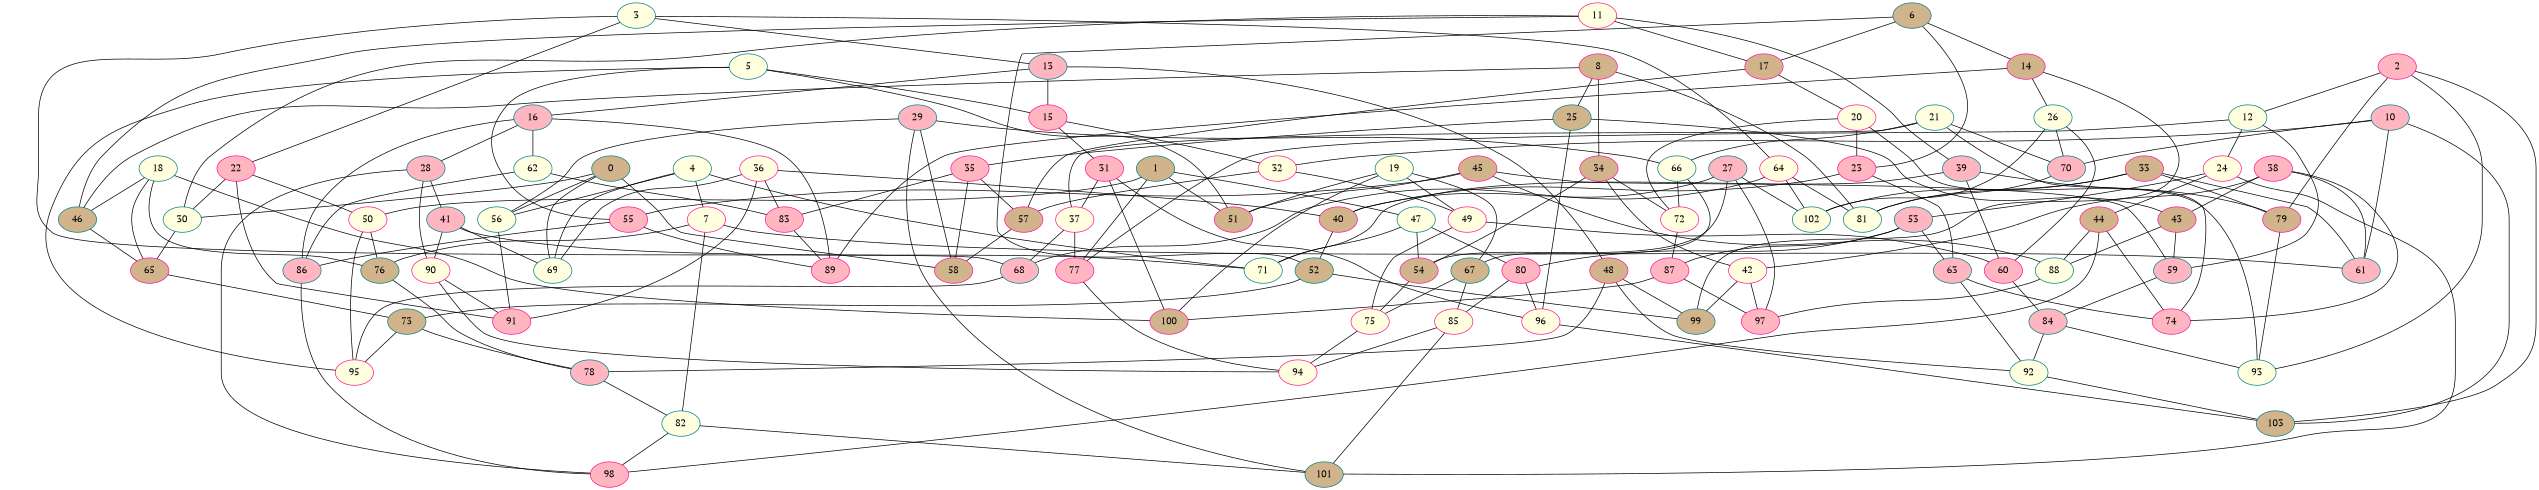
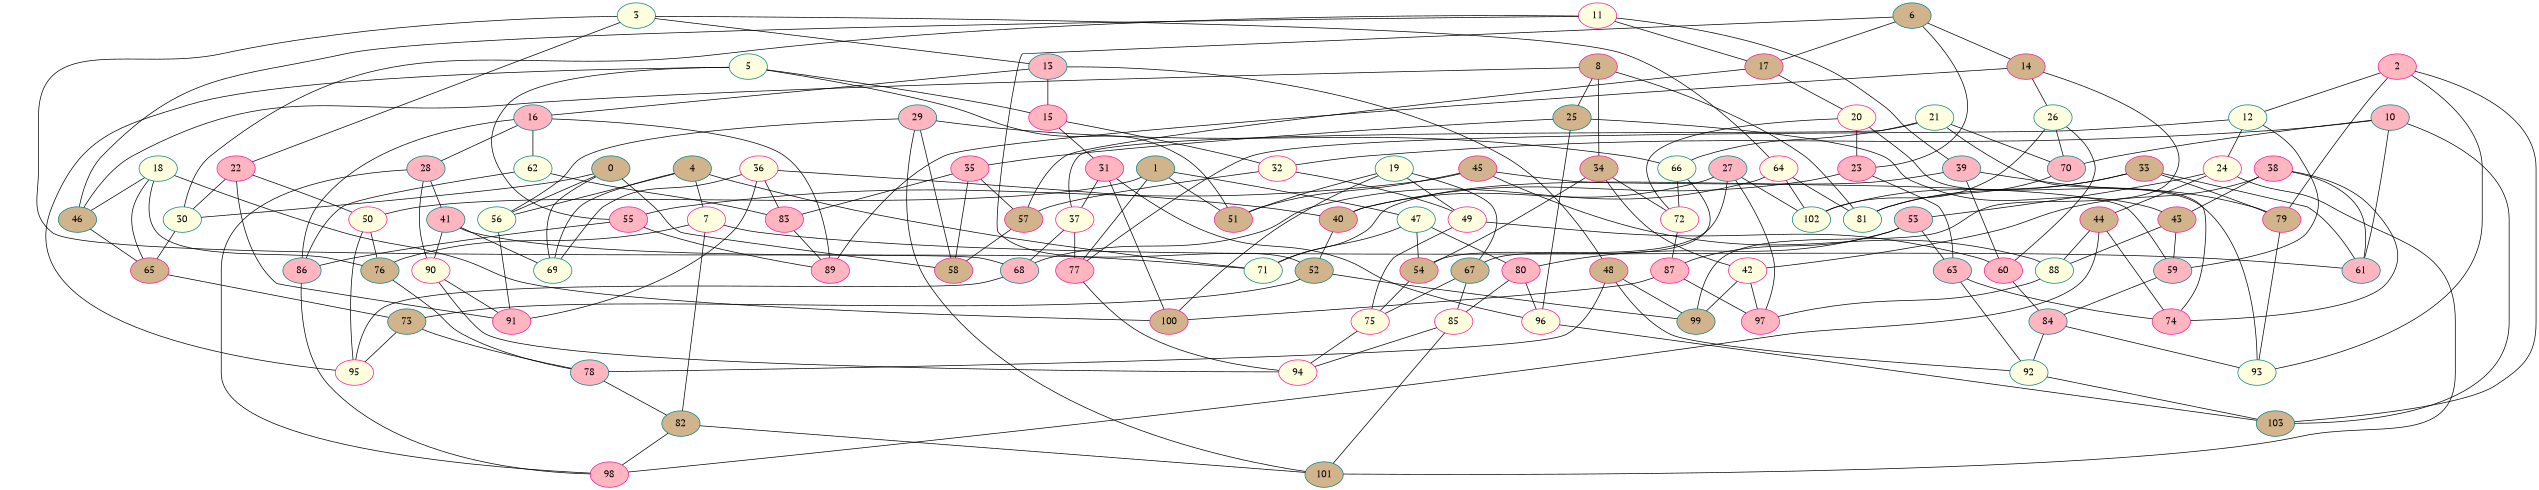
(692, 169) -> (692, 169)
(681, 424) -> (681, 424)
